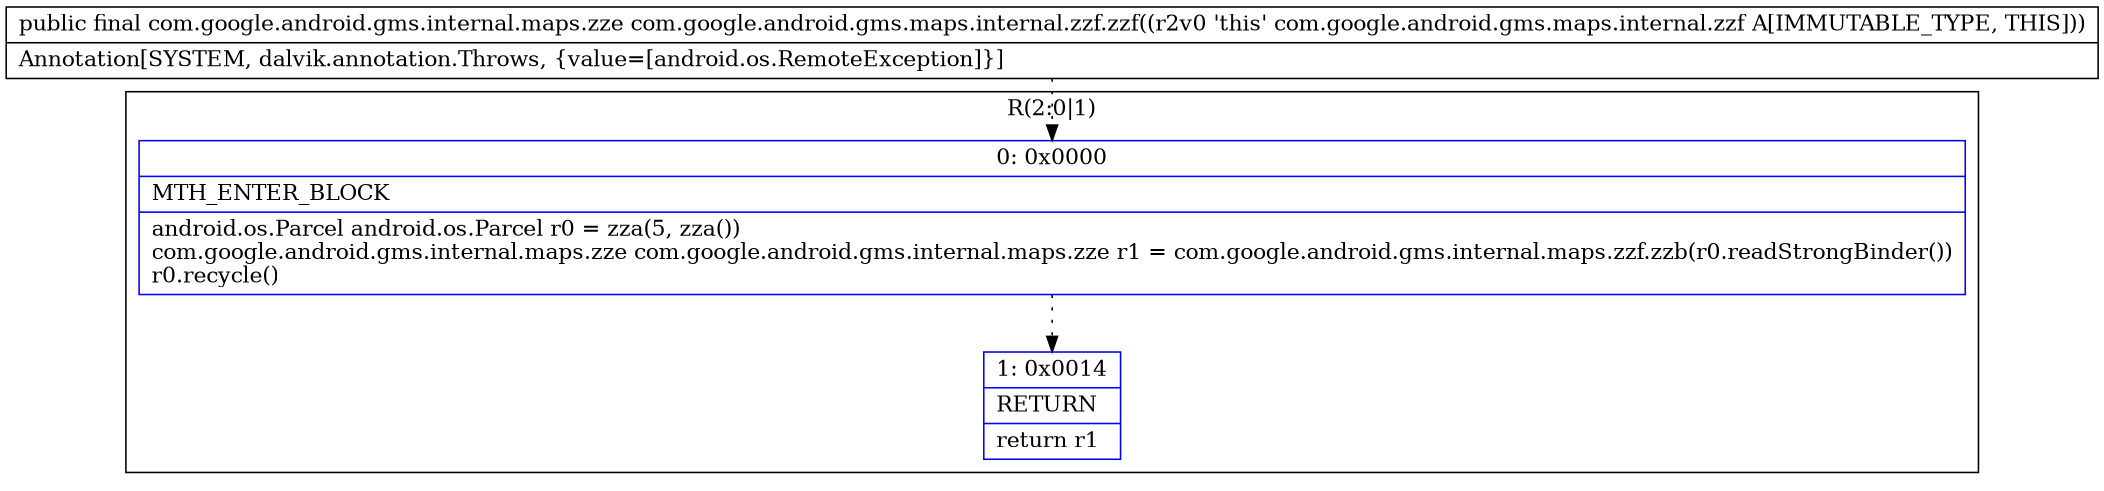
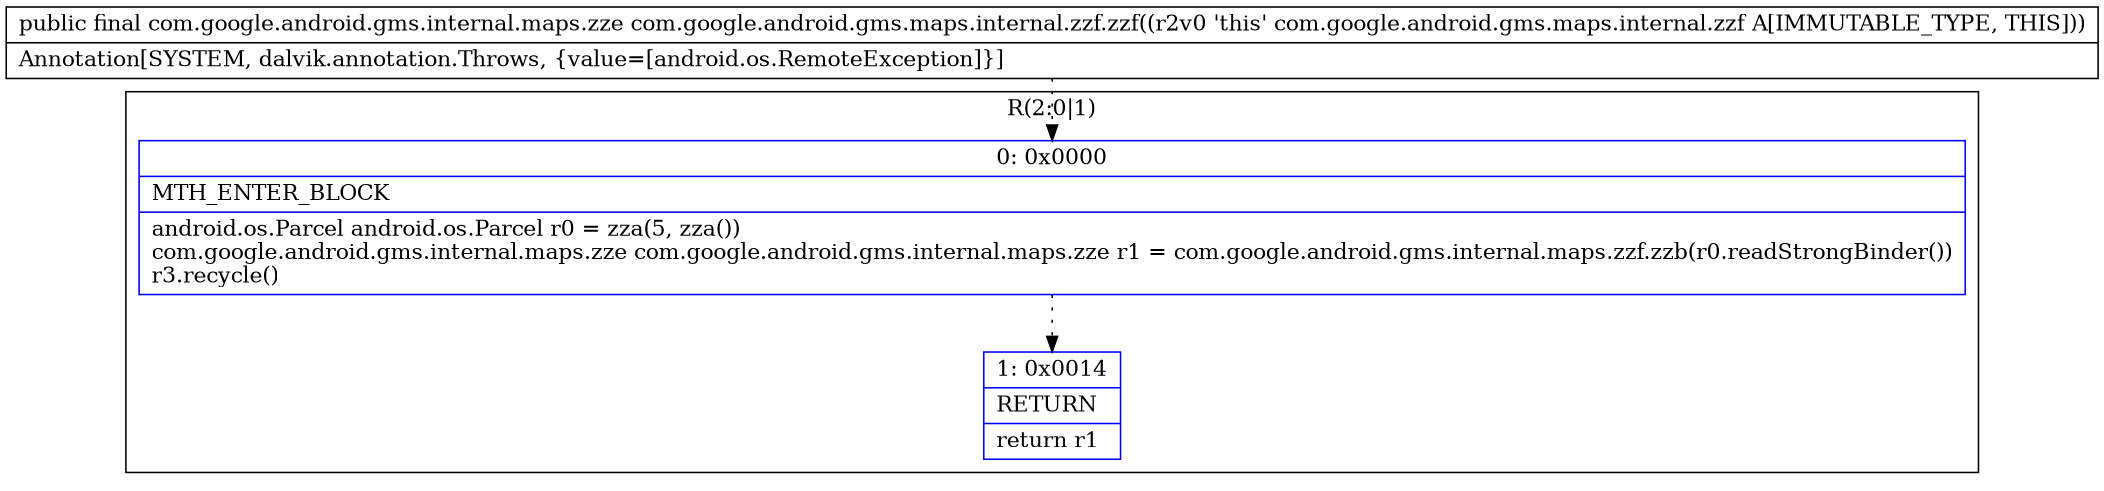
(215, 276) -> (215, 276)
